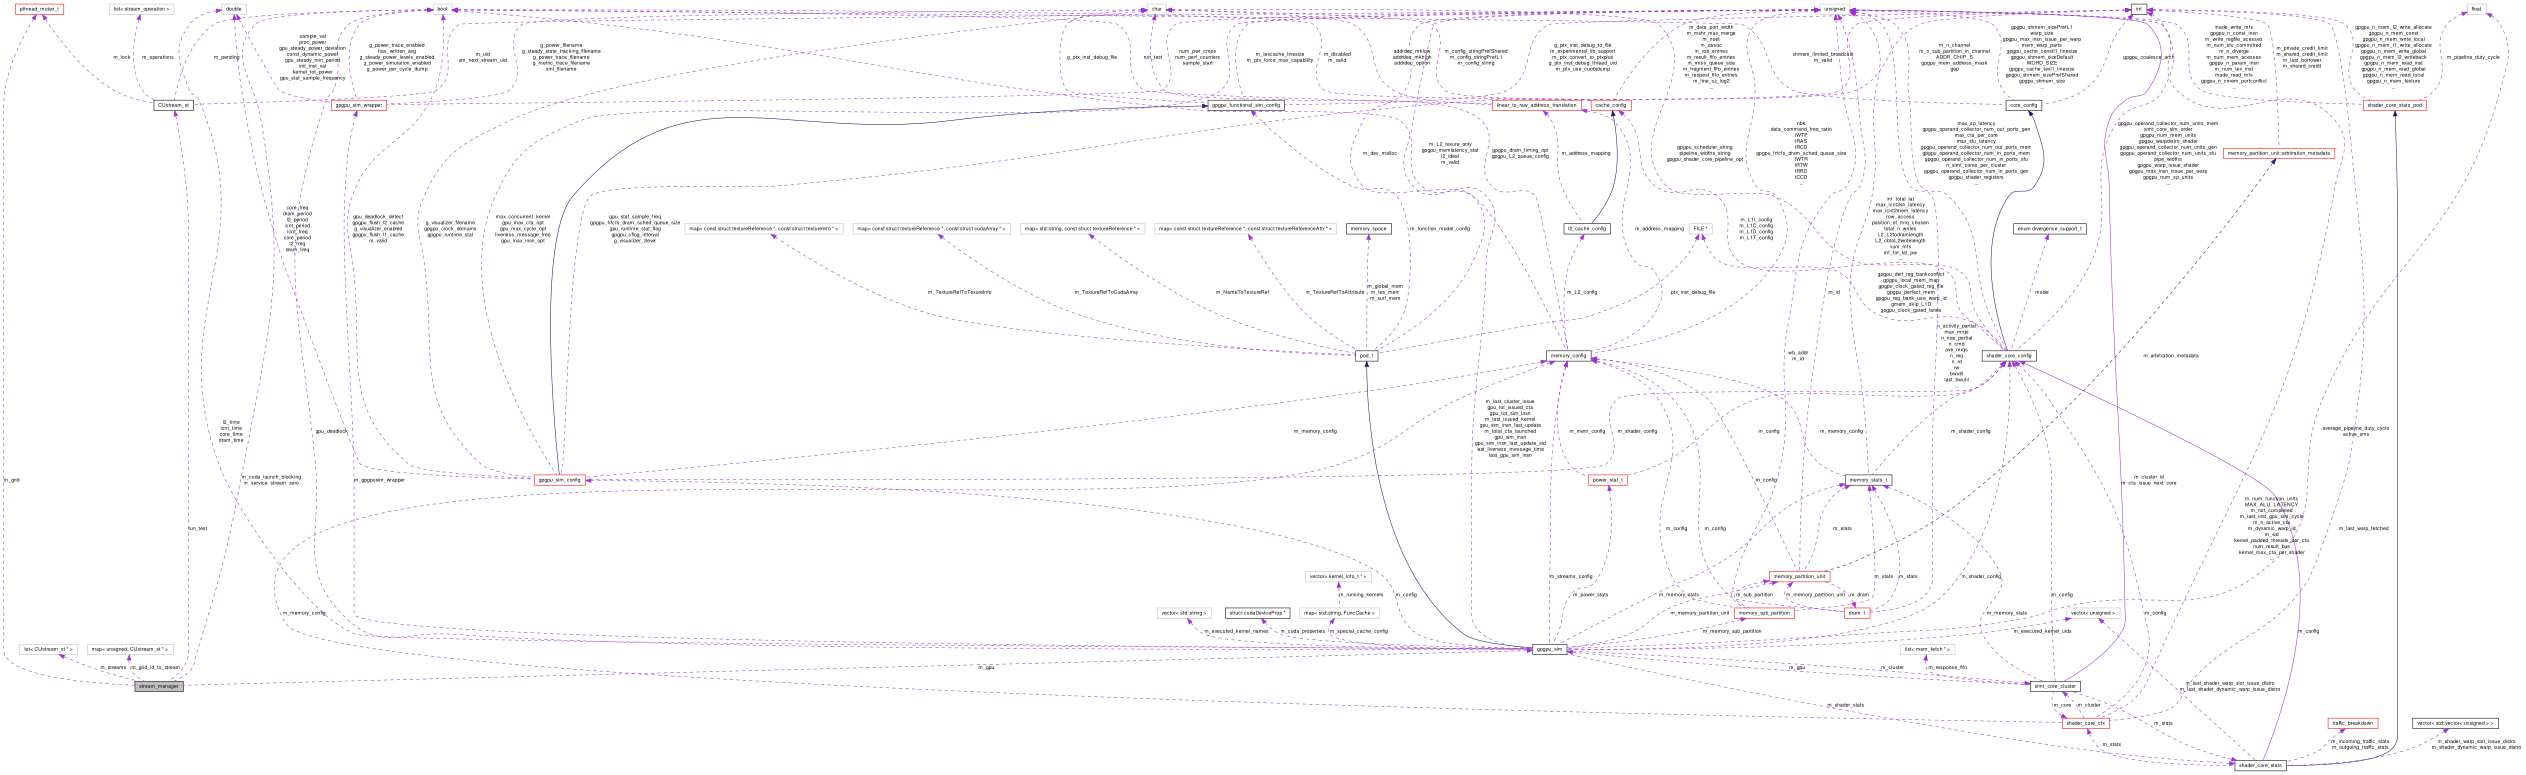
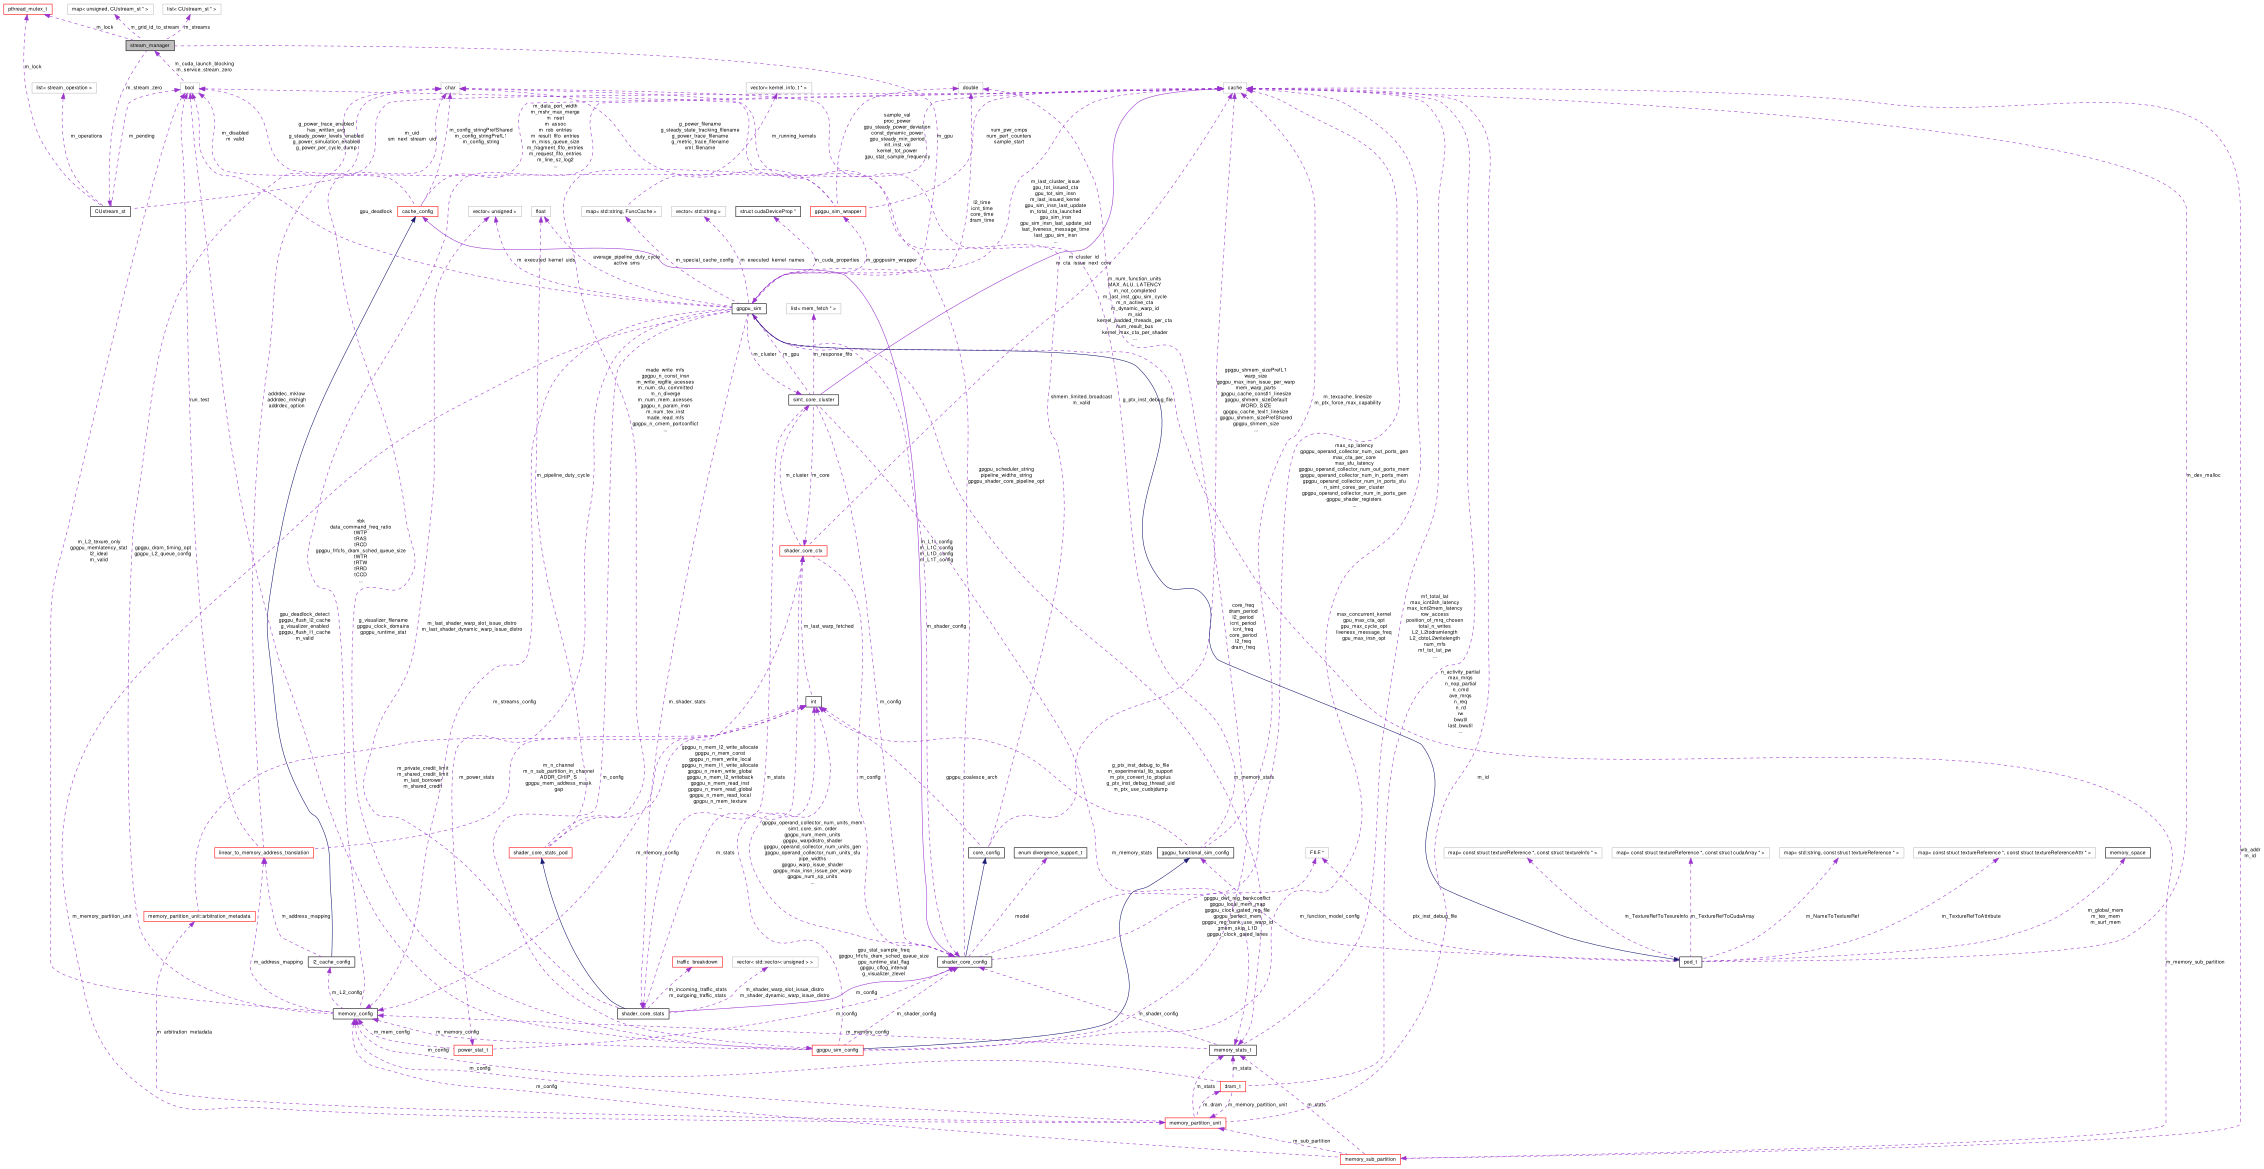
(1835, 9) -> (1235, 88)
(1537, 105) -> (264, 853)
(1785, 271) -> (902, 399)
(273, 272) -> (172, 69)
(2363, 342) -> (802, 630)
(2075, 399) -> (574, 1113)
(12, 480) -> (105, 27)
(198, 529) -> (144, 88)
(2456, 723) -> (775, 962)
